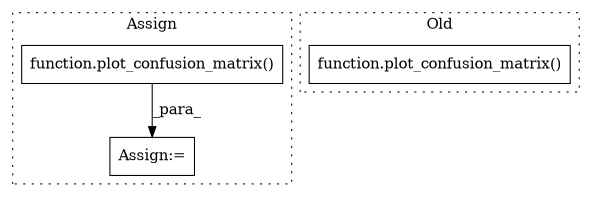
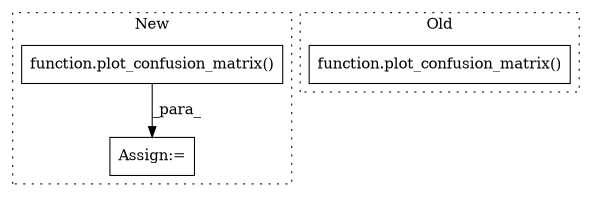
(152, 25) -> (152, 25)
